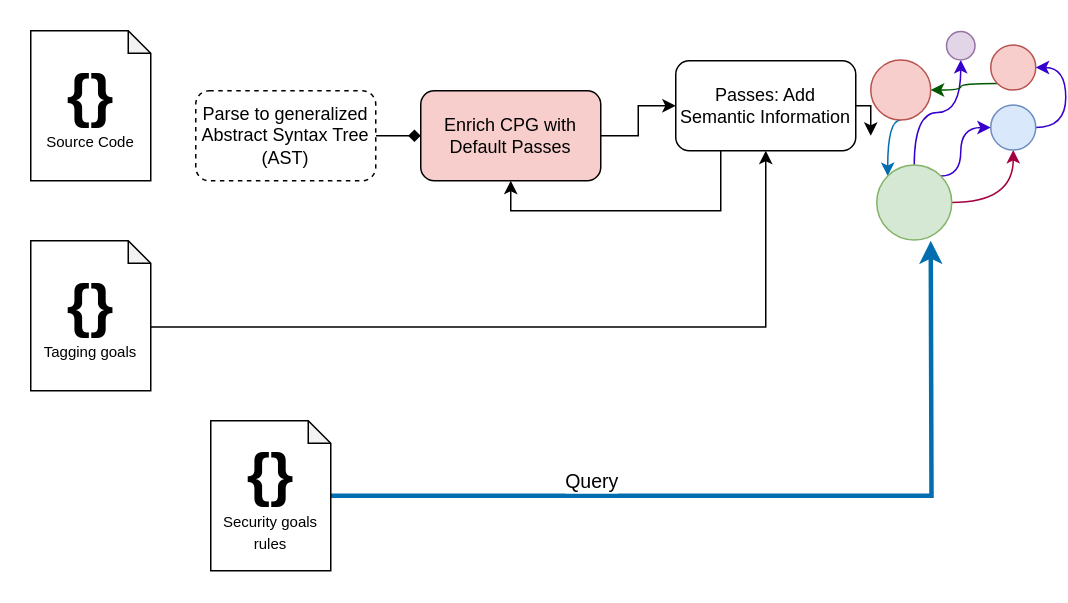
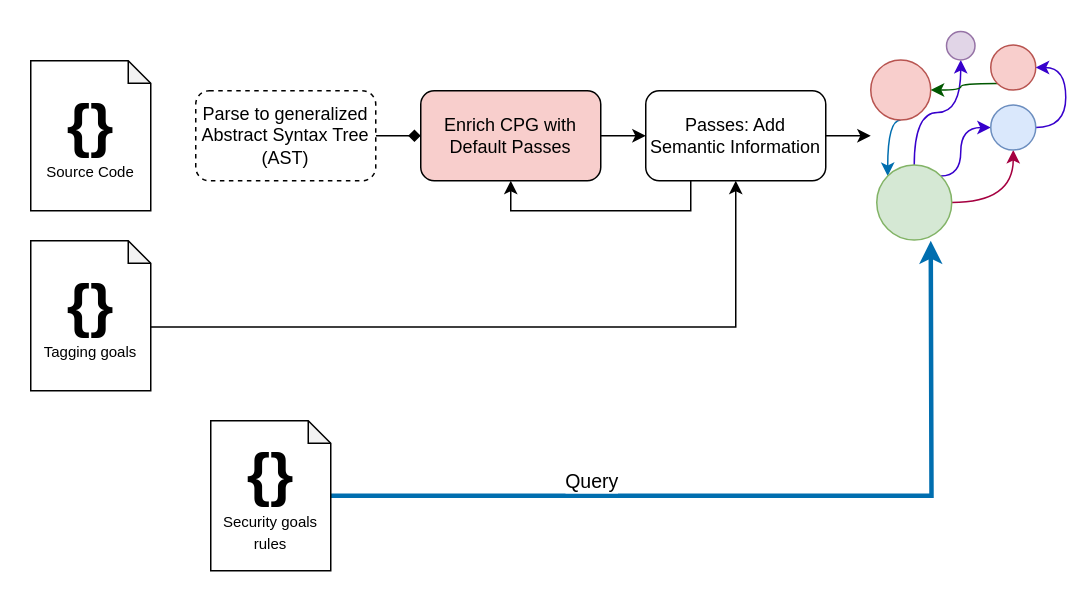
(91, 106) -> (91, 136)
(766, 106) -> (736, 136)
